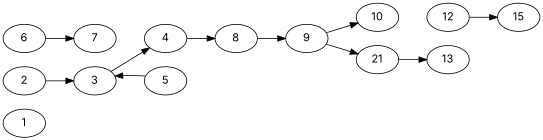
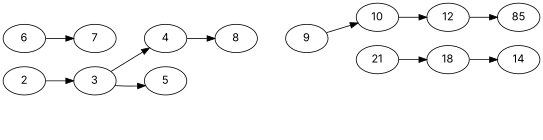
none -> (409, 17)
(519, 17) -> (519, 17)
(268, 38) -> none
(338, 48) -> none
(448, 60) -> (448, 60)
none -> (519, 60)
(134, 76) -> (126, 86)
(24, 123) -> none
